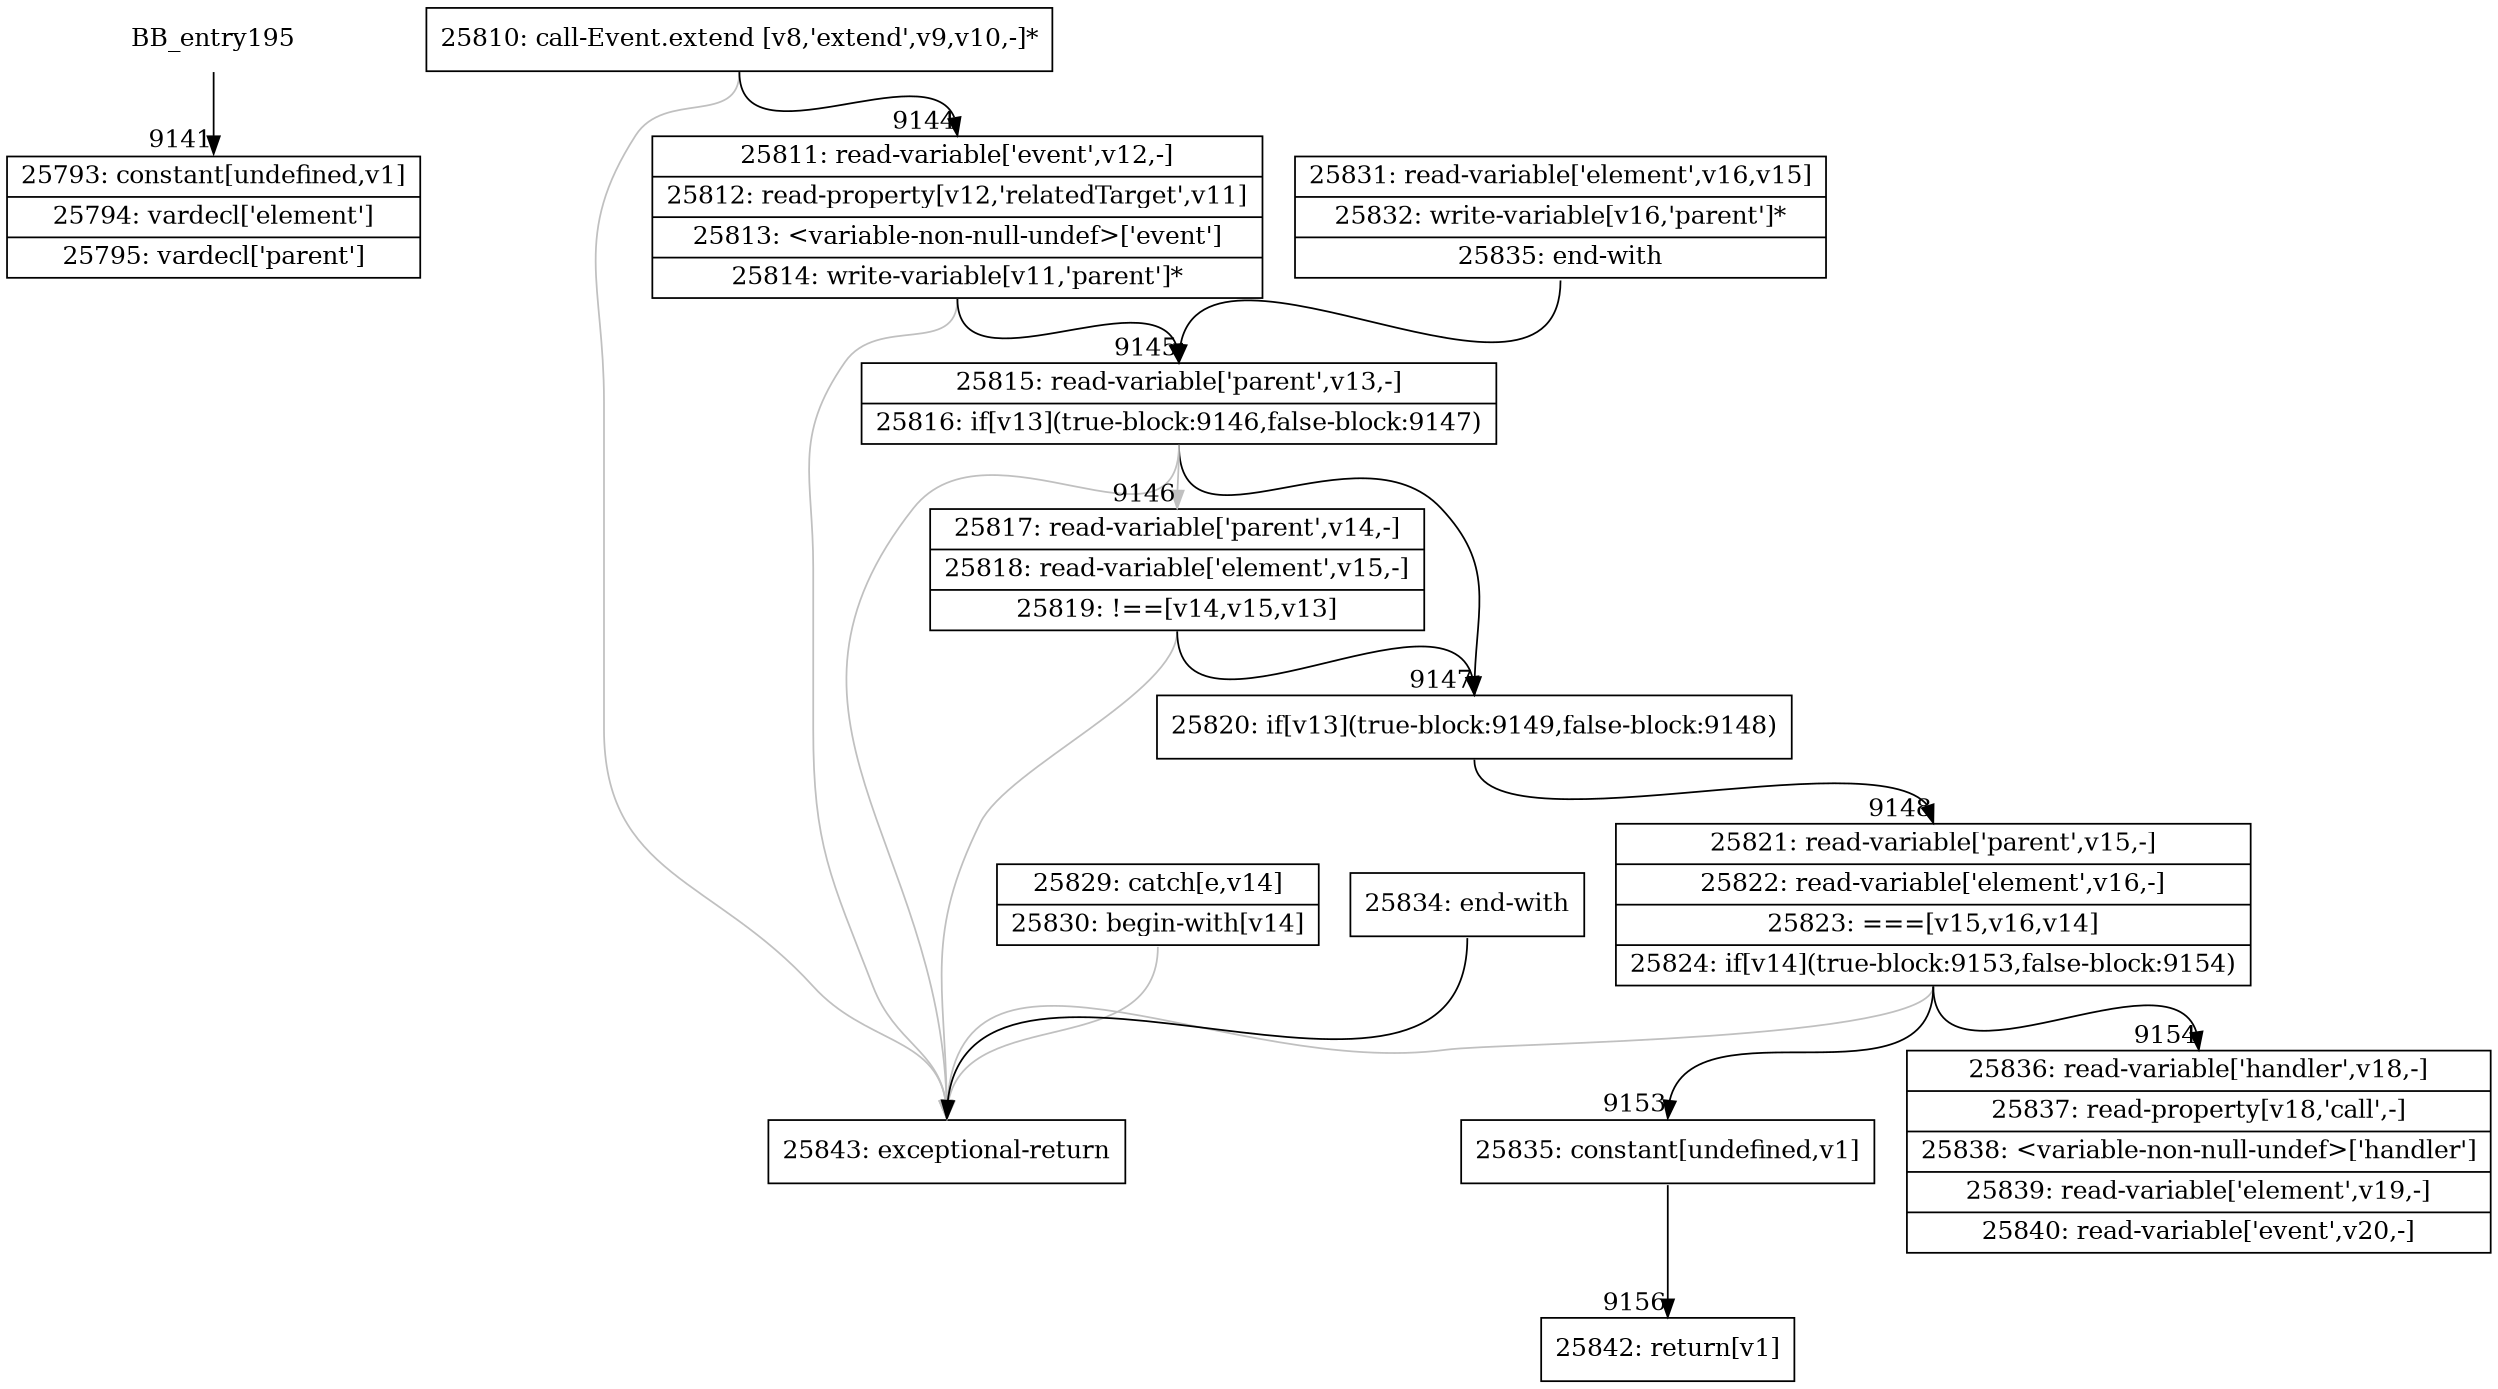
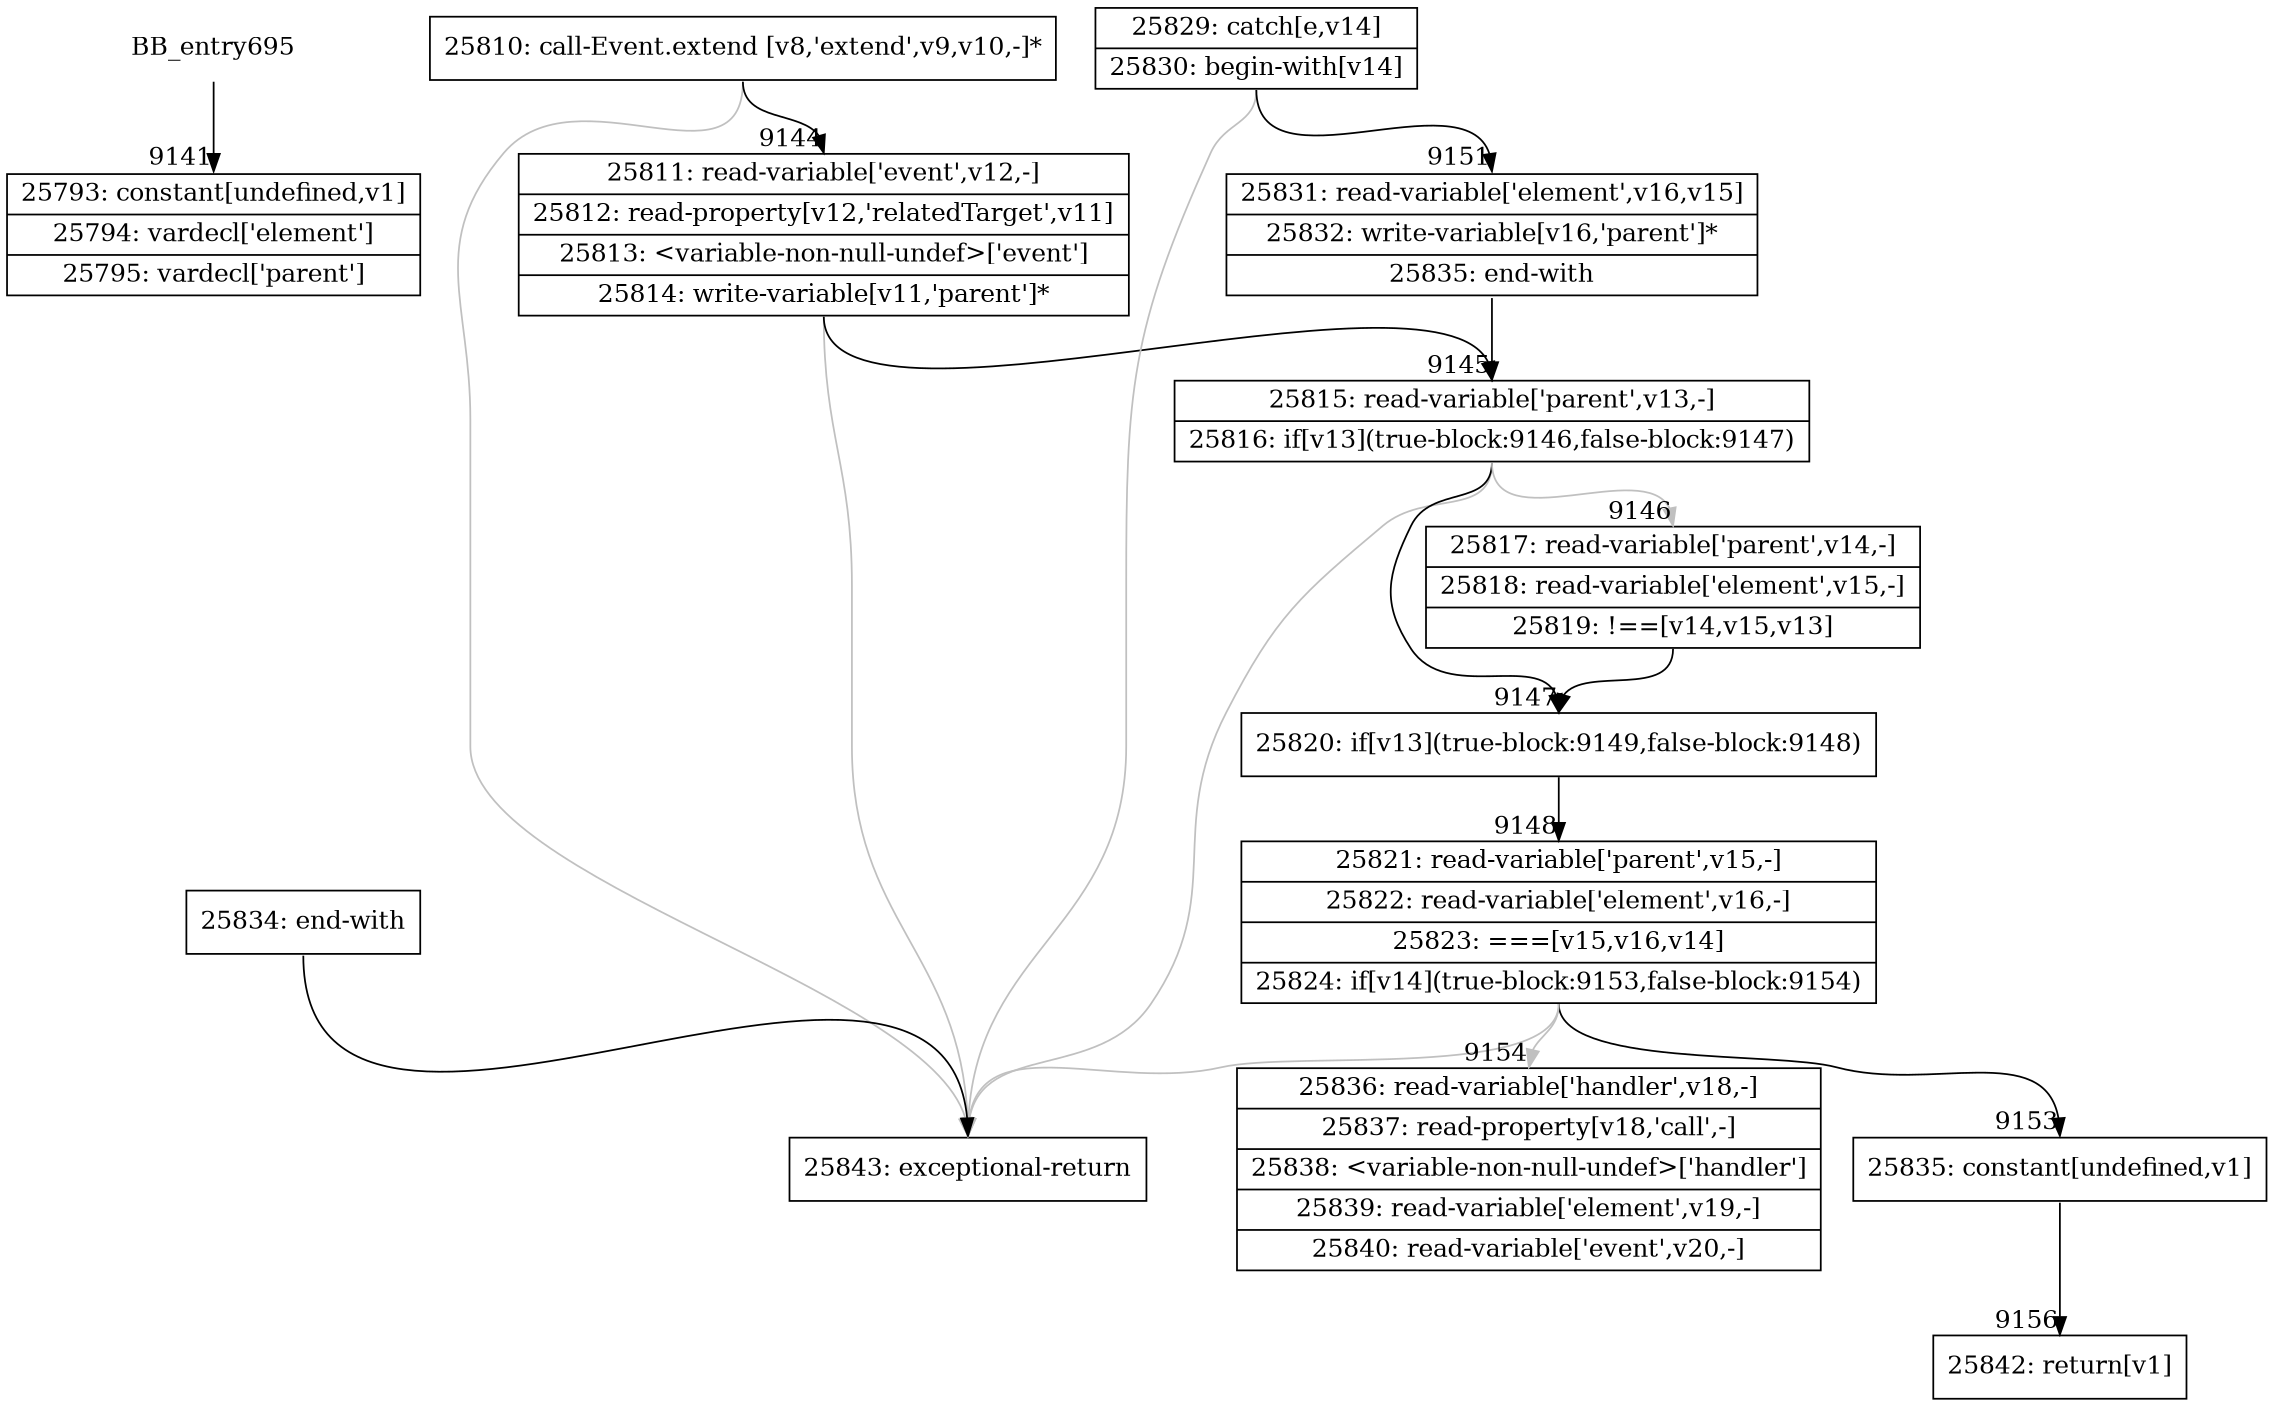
(214, 40) -> (214, 48)
none -> (1365, 132)
(979, 825) -> none
(2057, 1020) -> (1550, 1029)
